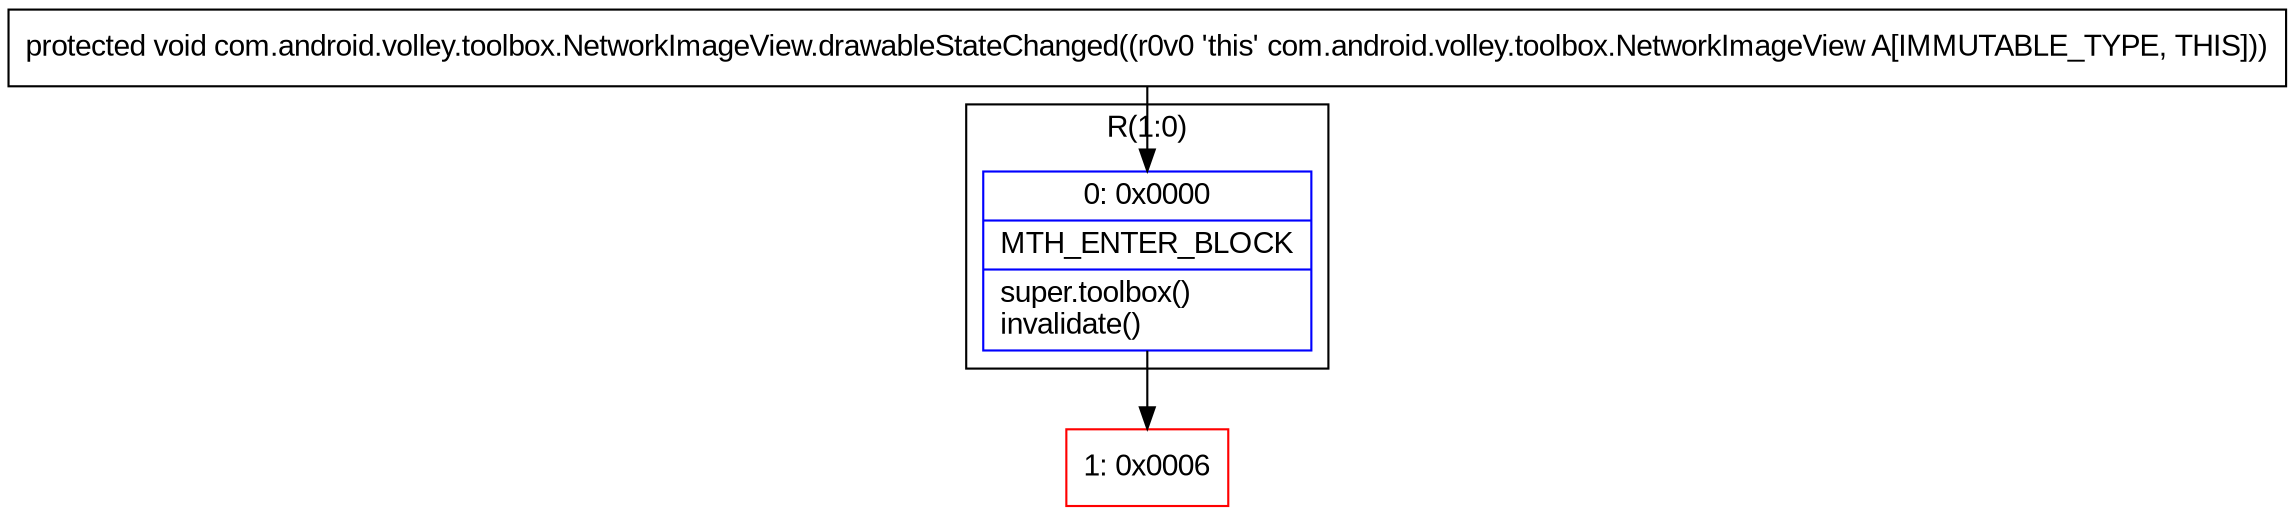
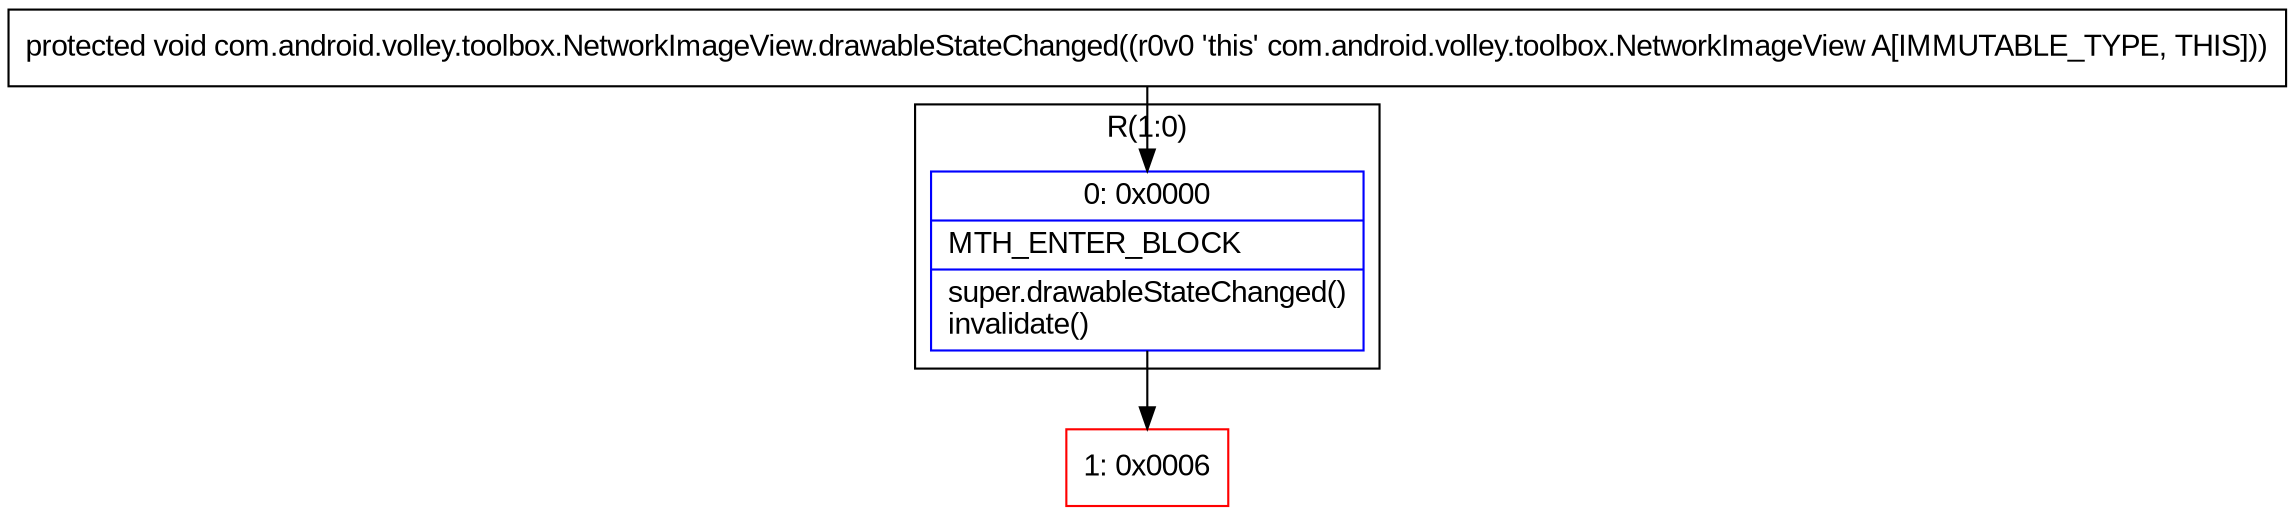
(1096, 293) -> (1147, 293)
